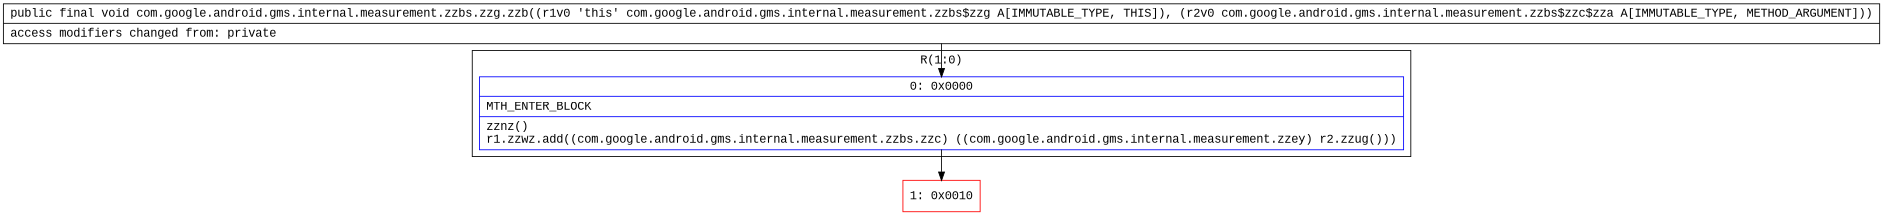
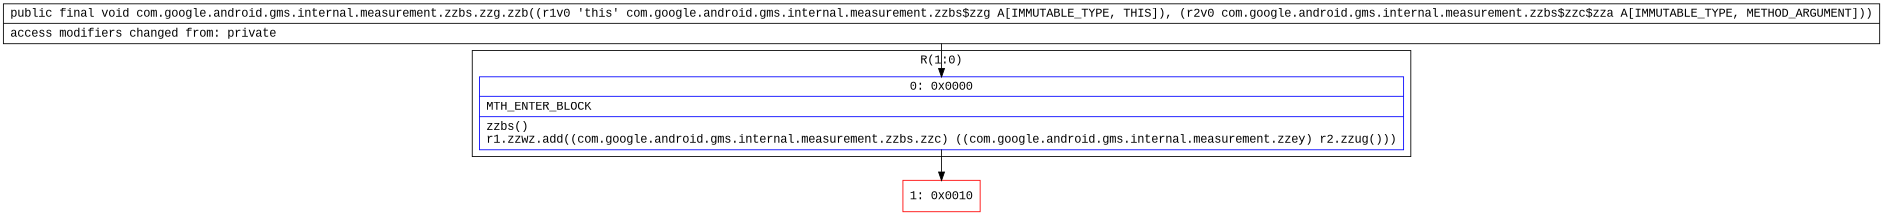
(507, 126) -> (507, 126)
